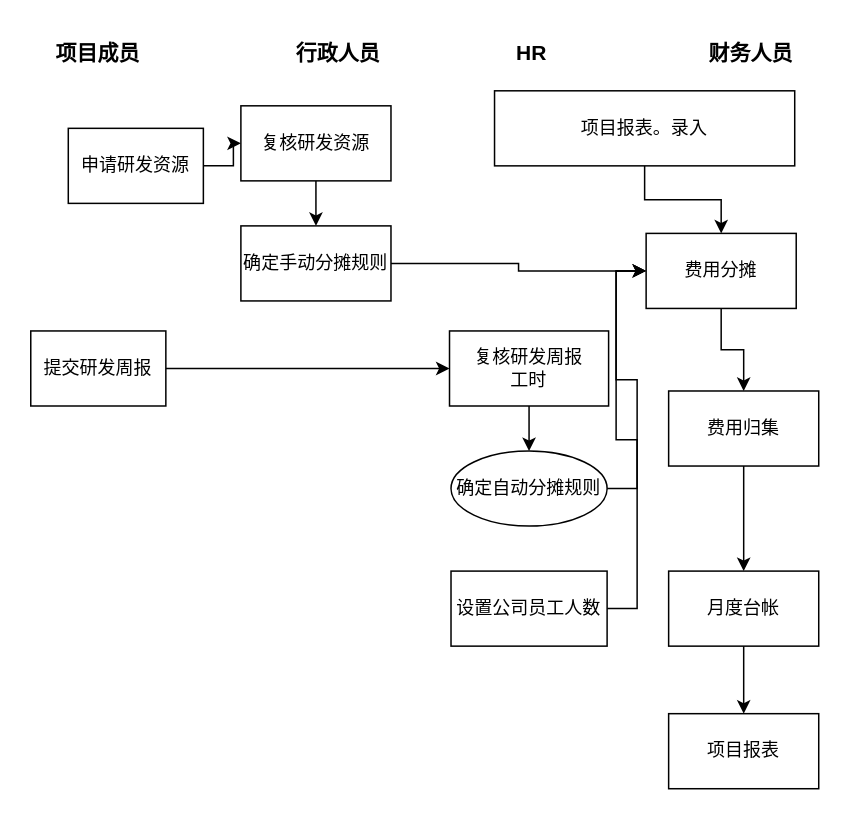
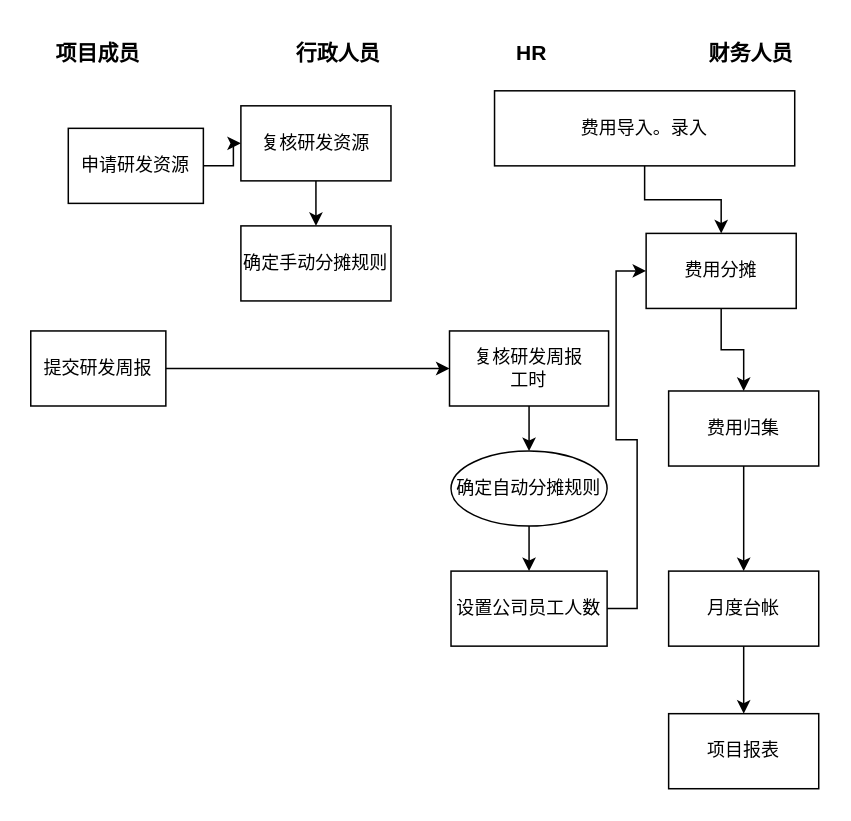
(644, 128) -> (644, 128)
(504, 263) -> none
(637, 399) -> (529, 554)
